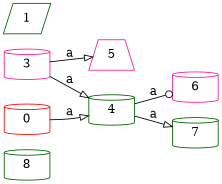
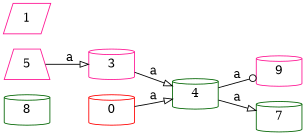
(27, 19) -> (27, 19)
(67, 60) -> (63, 64)
(195, 87) -> (279, 71)
